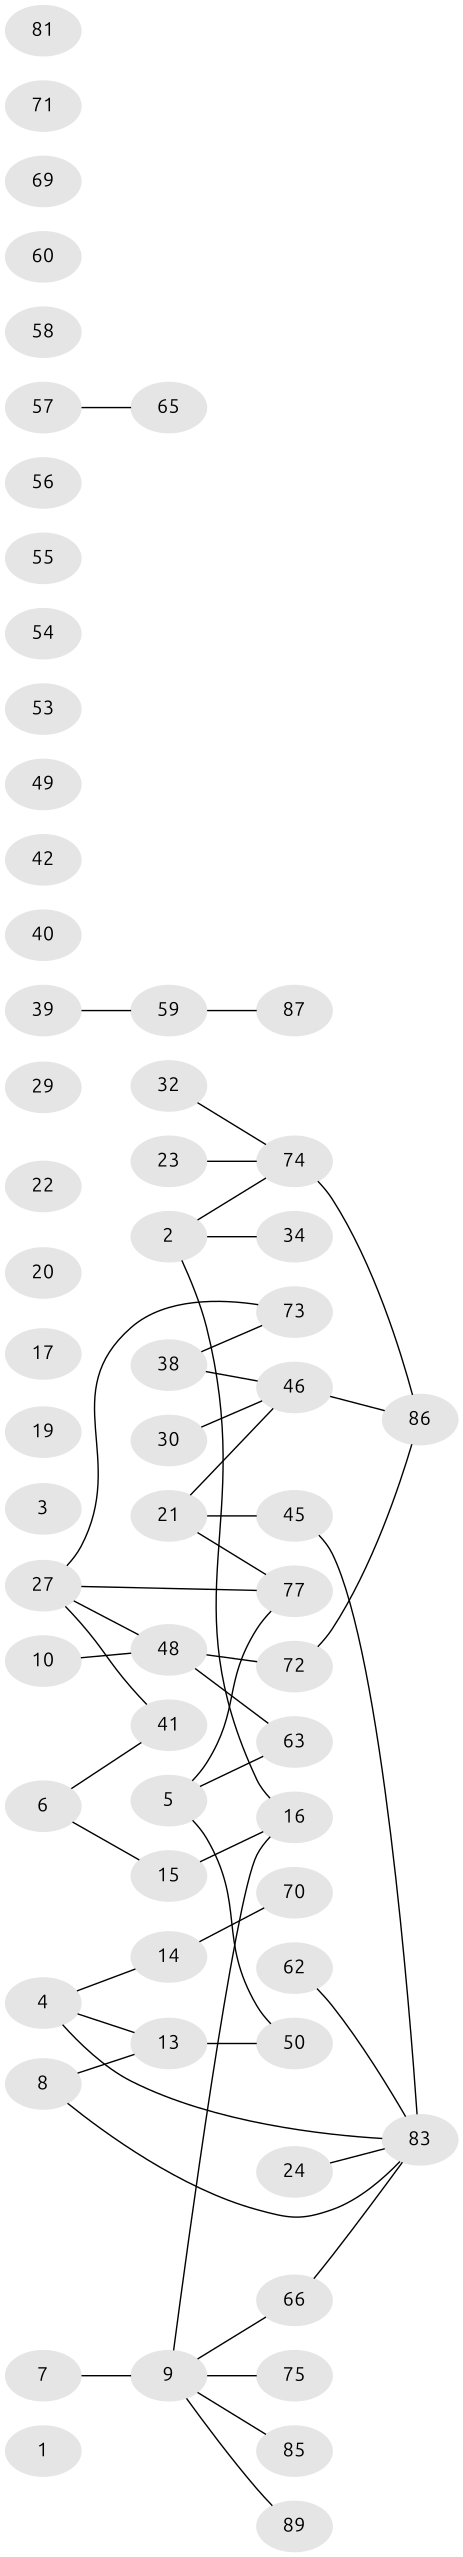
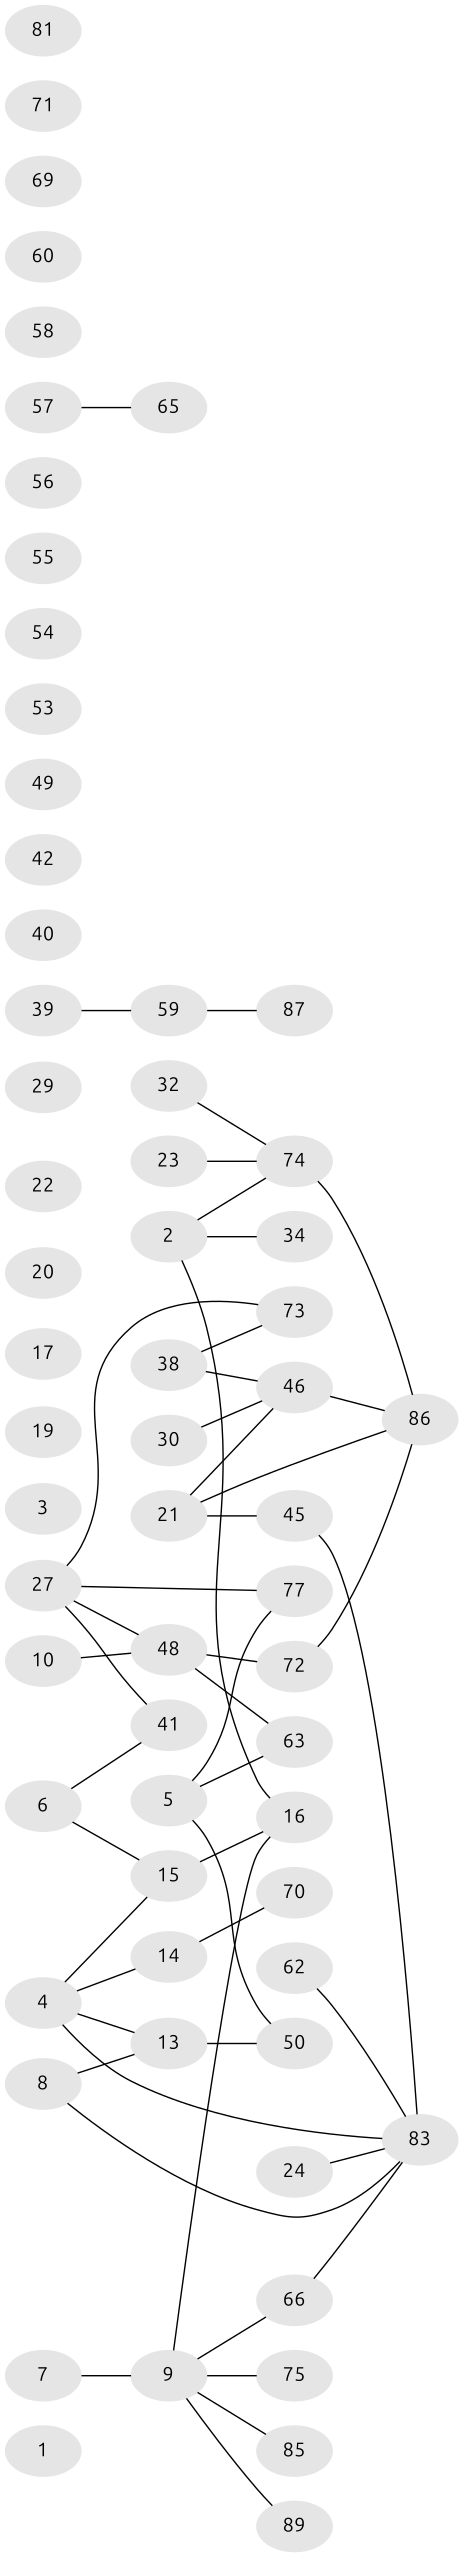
(232, 1554) -> (293, 1464)
none -> (106, 1940)
